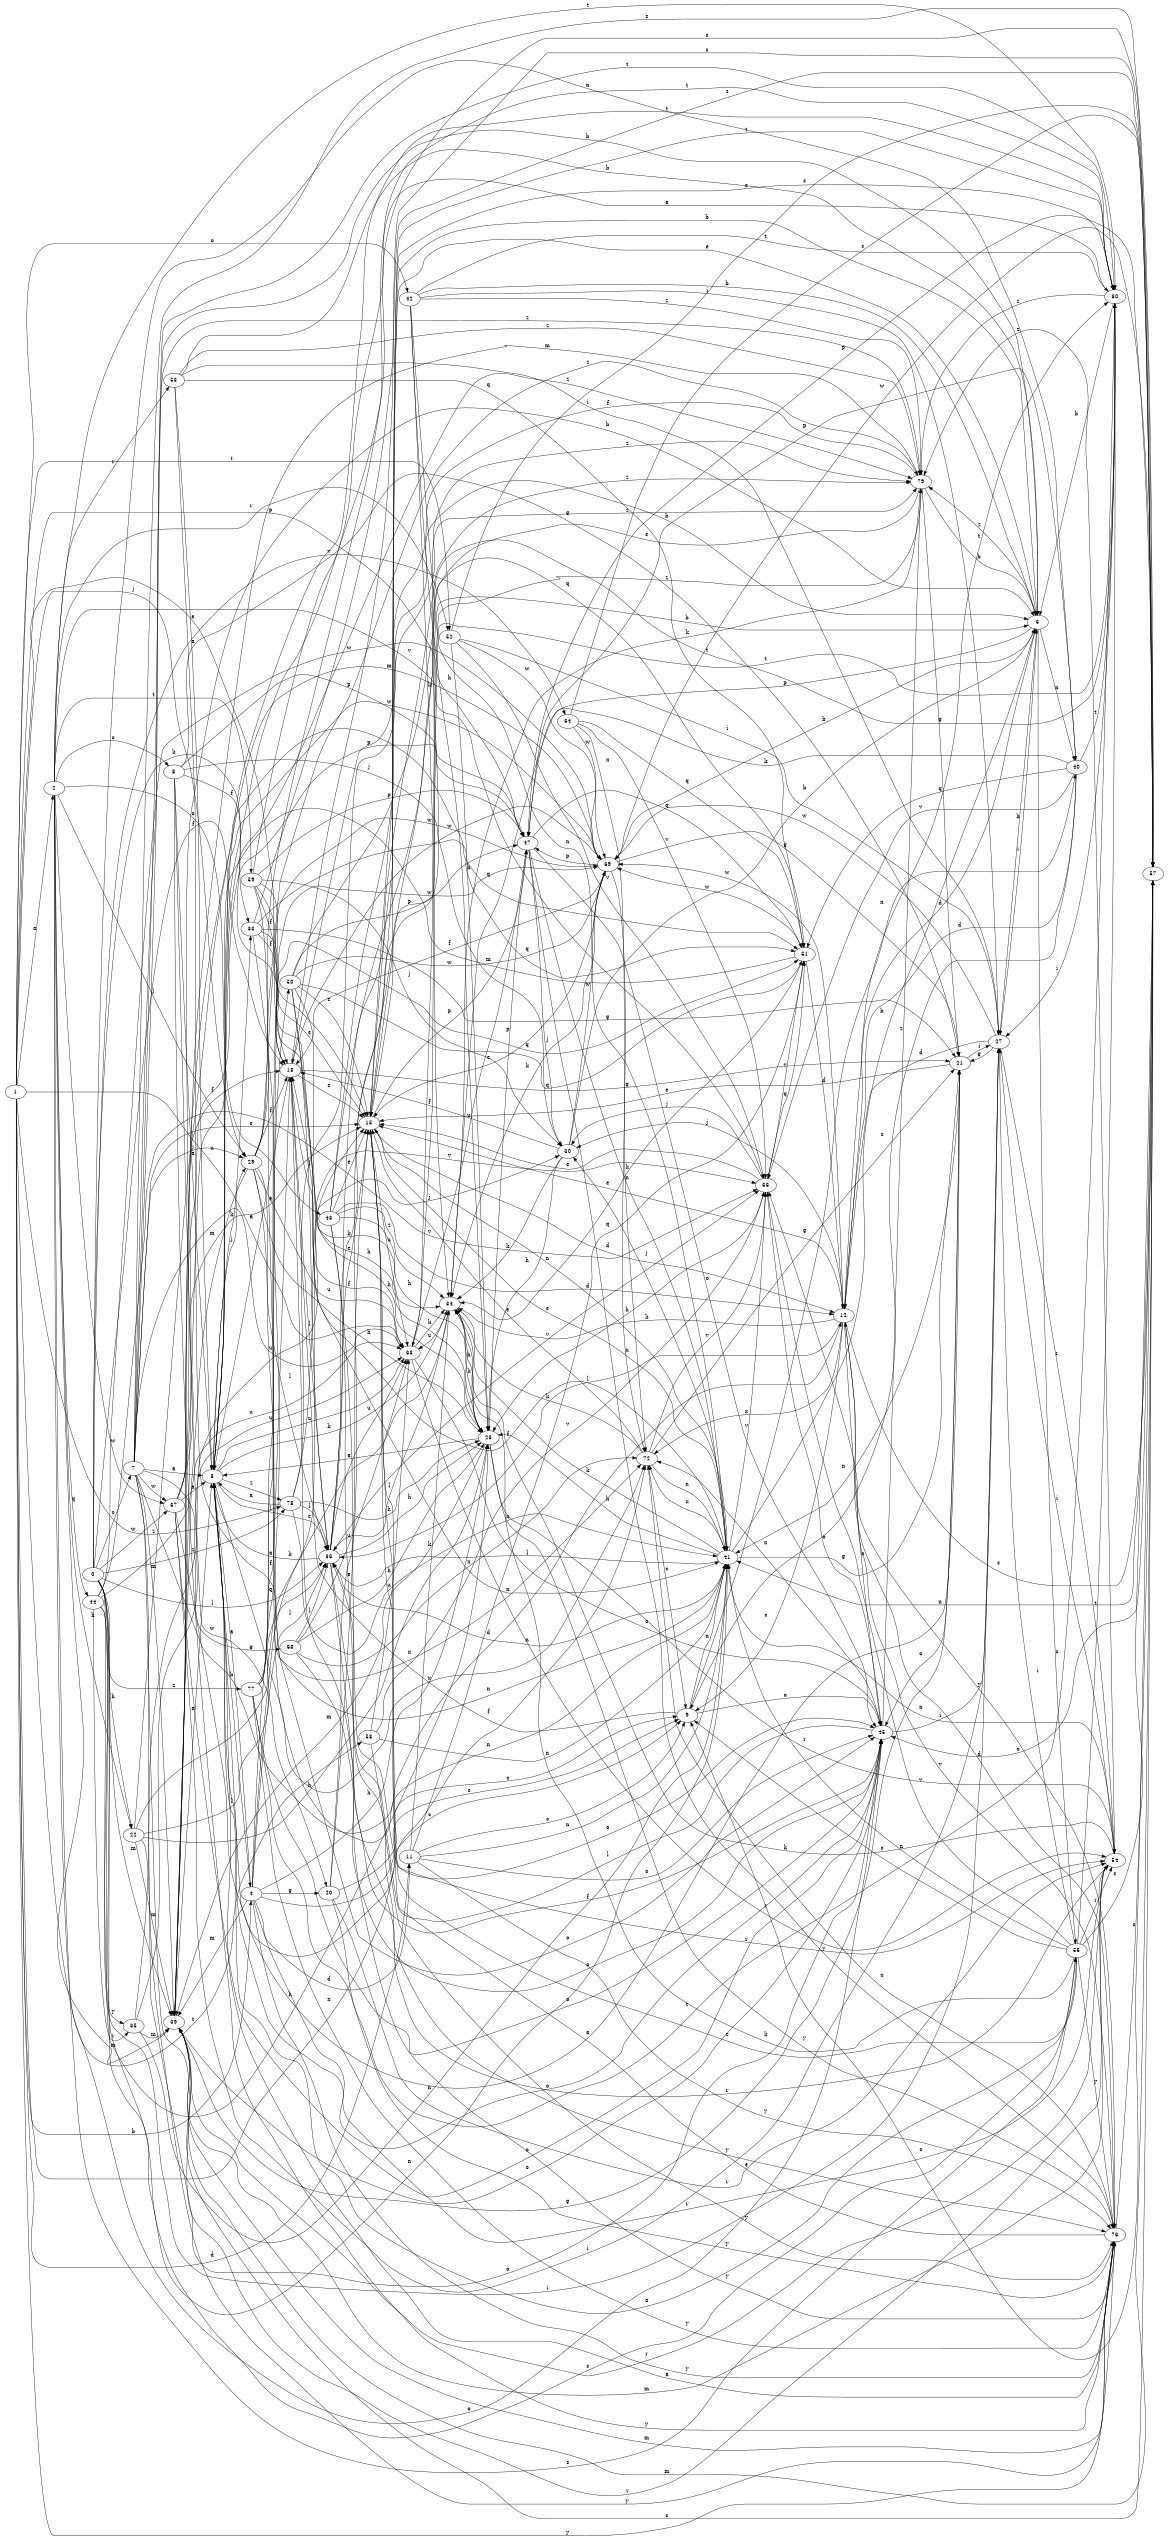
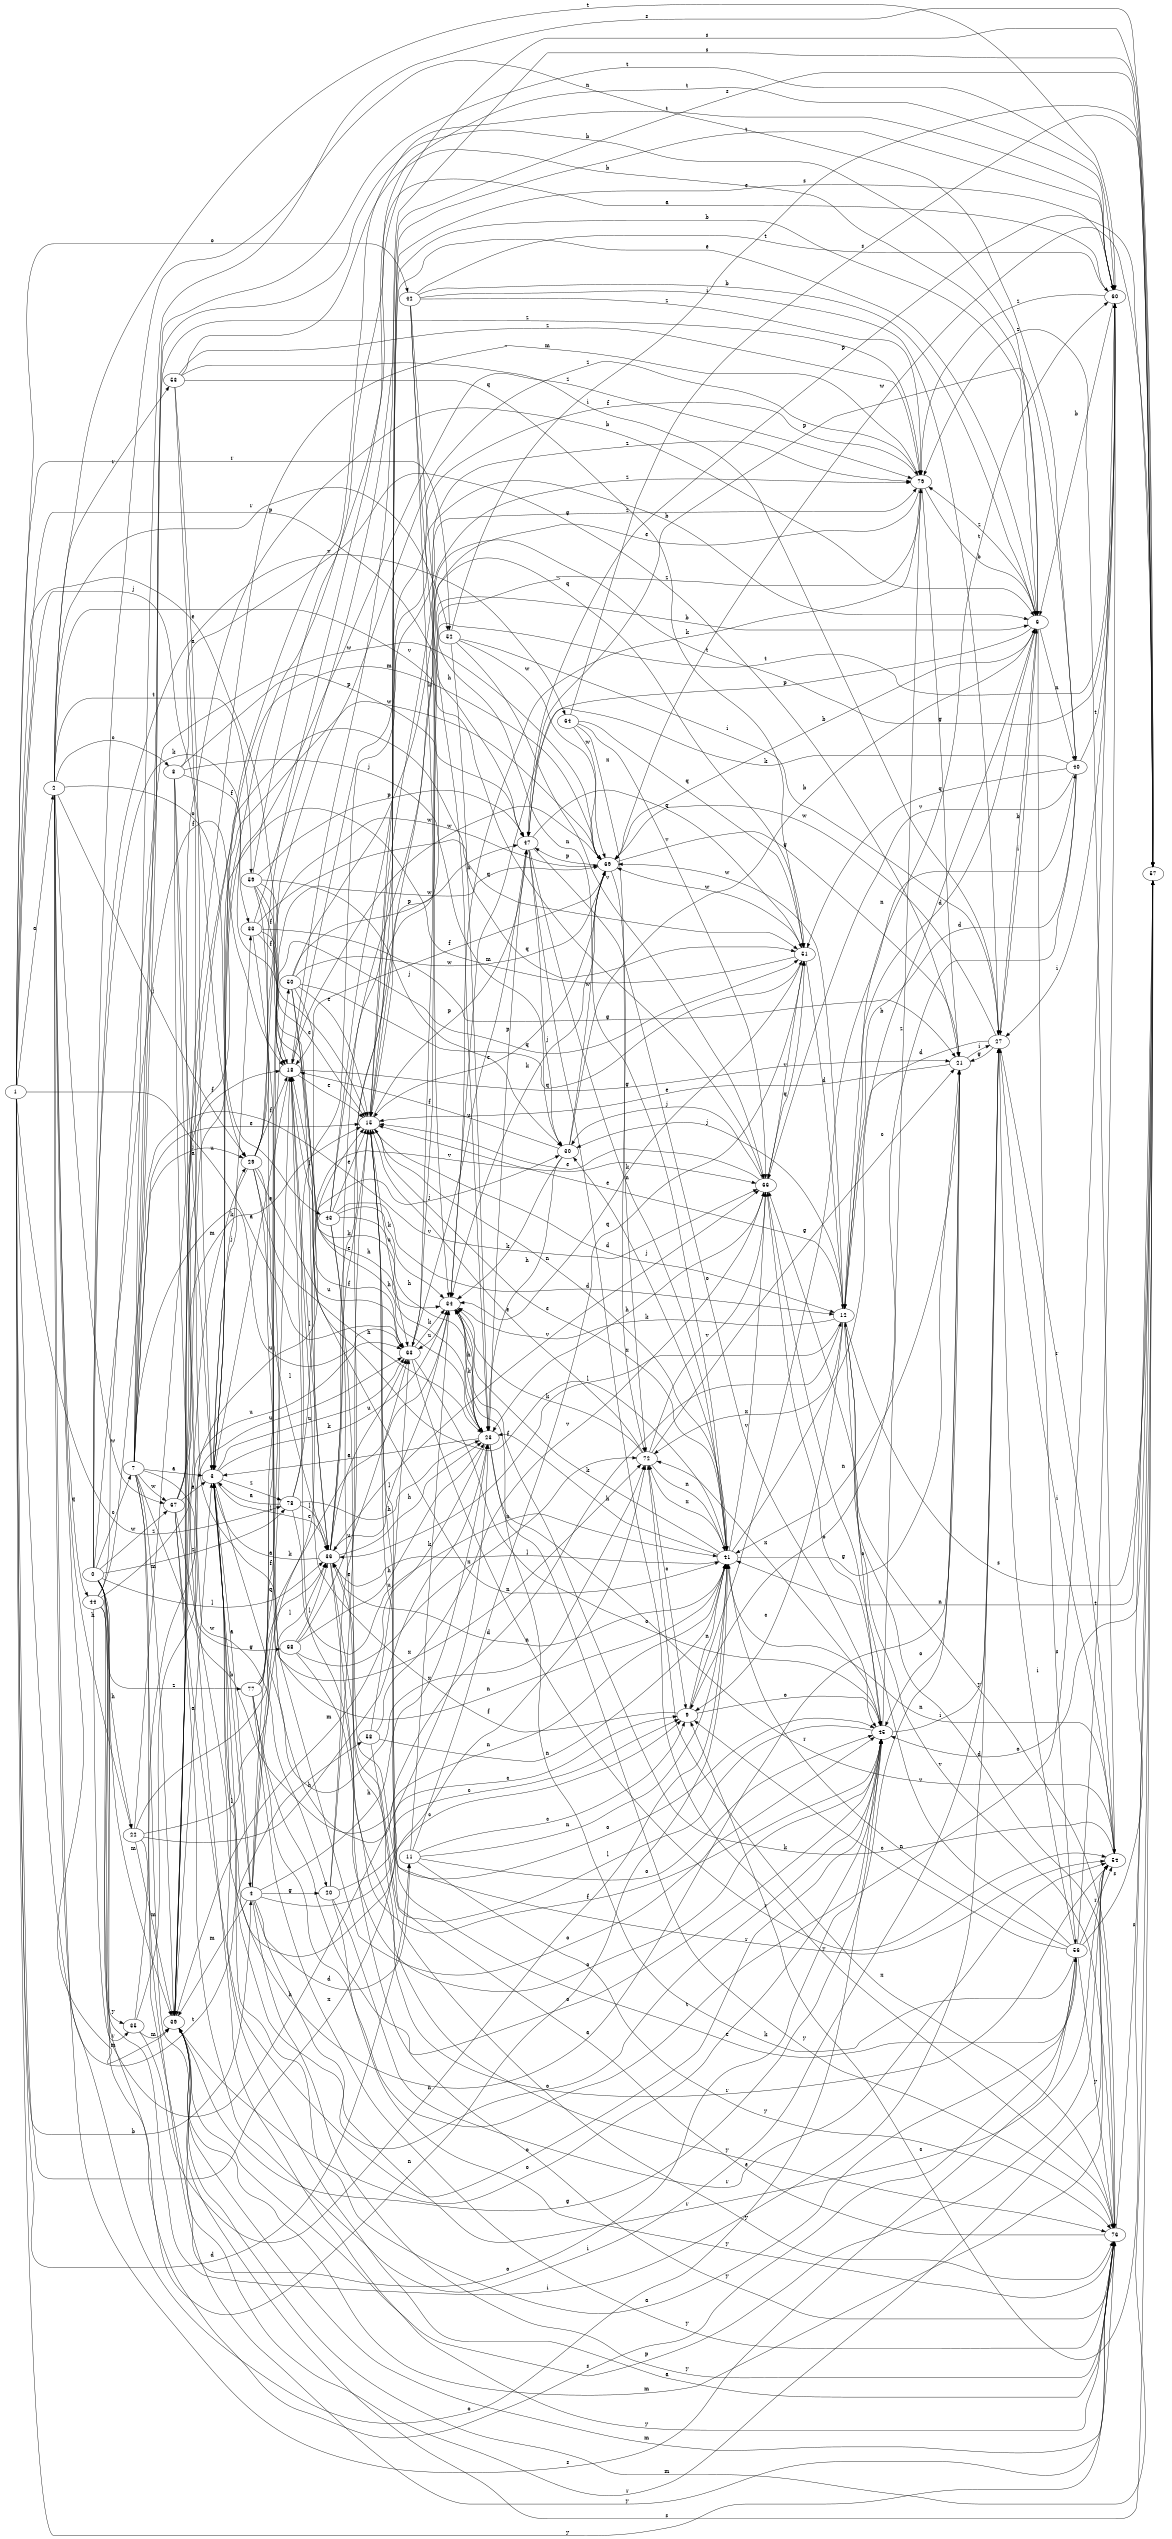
(296, 804) -> none
(390, 1225) -> (390, 1225)
(647, 2354) -> (647, 2354)
